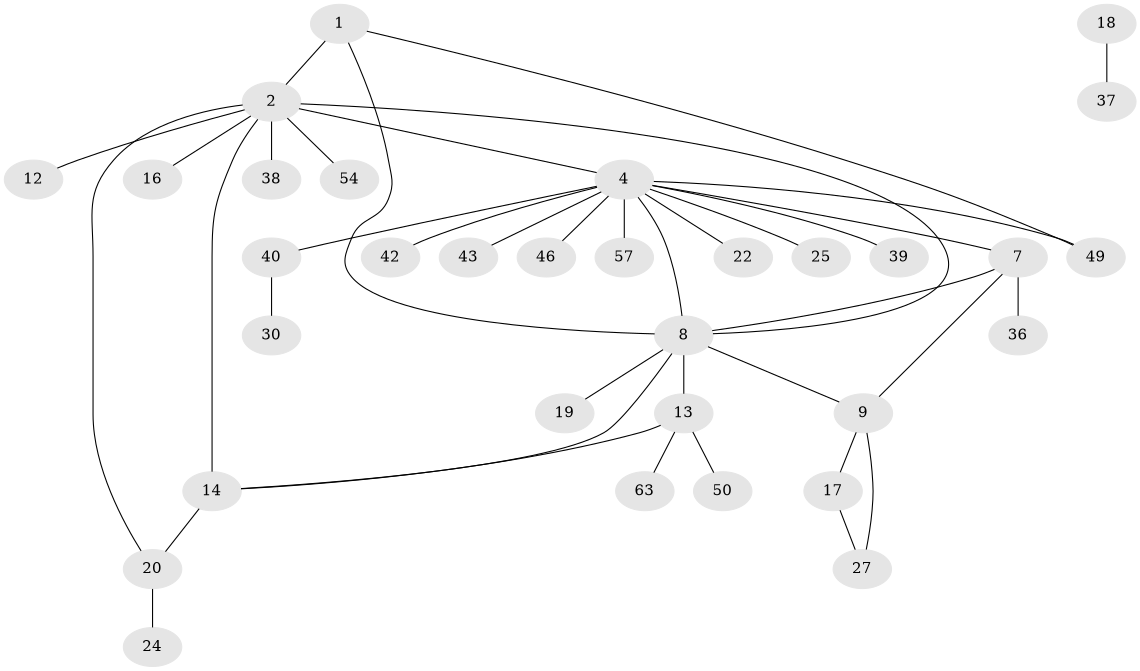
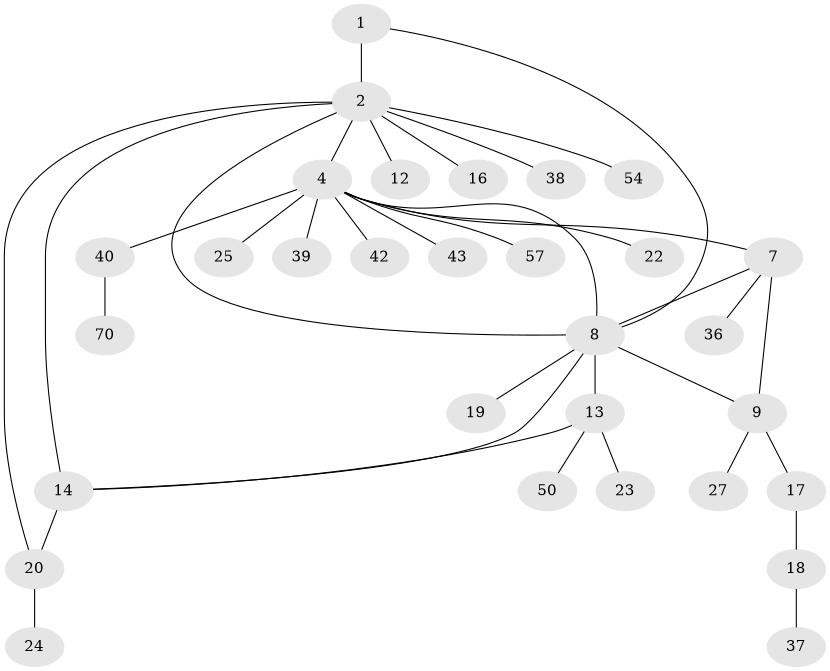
(546, 258) -> none
(1096, 258) -> none
(272, 335) -> (105, 335)
(645, 491) -> (625, 491)
(848, 530) -> (796, 530)
